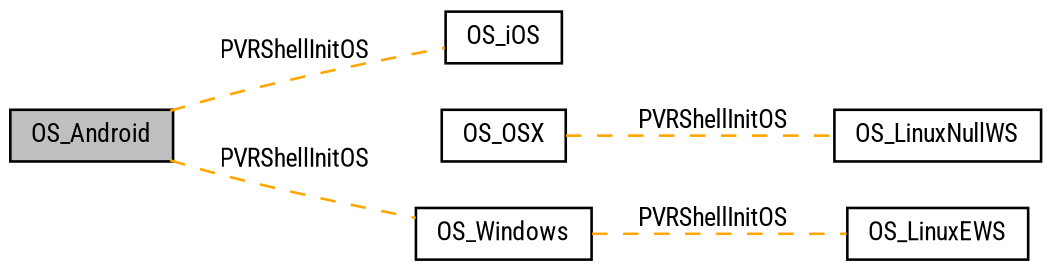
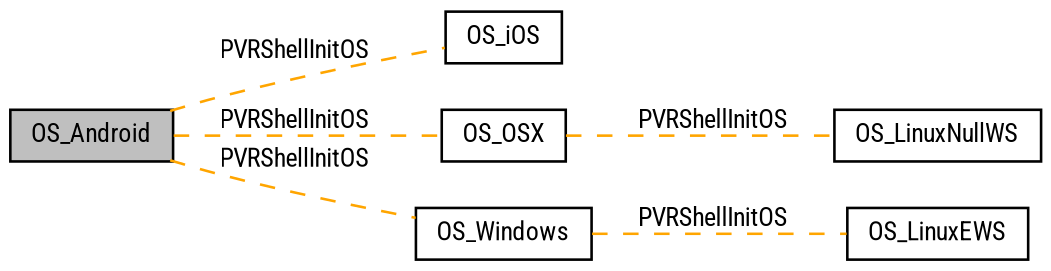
none -> (307, 136)
